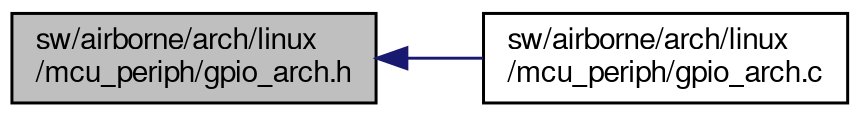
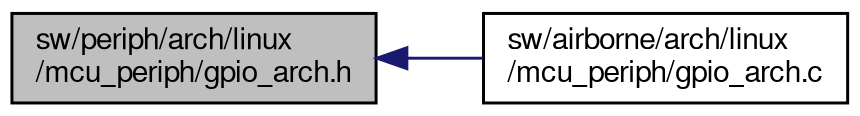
(194, 58) -> (194, 58)
